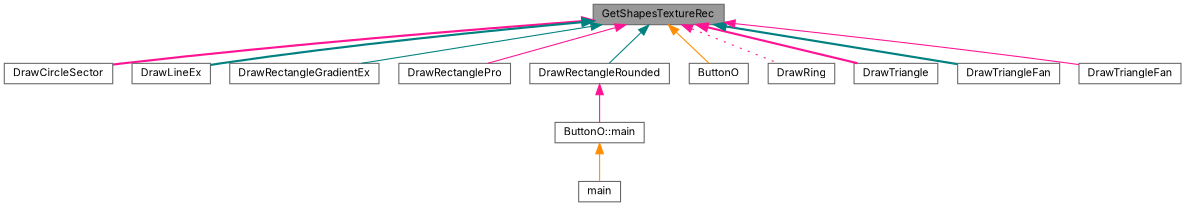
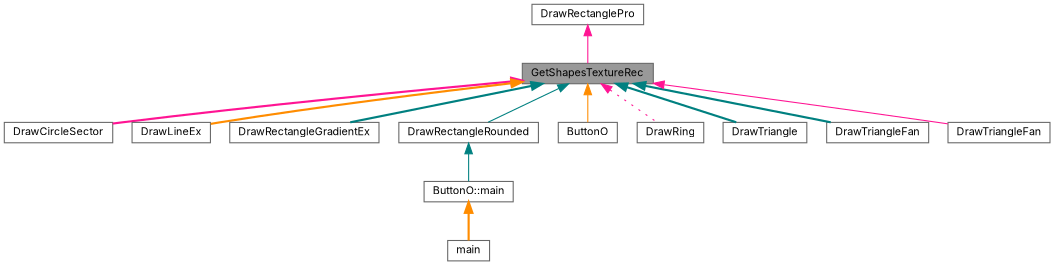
(476, 45) -> (441, 104)
(551, 45) -> (588, 50)
(782, 45) -> (682, 105)
(331, 49) -> (338, 105)
(600, 109) -> (469, 168)
(600, 168) -> (469, 227)
